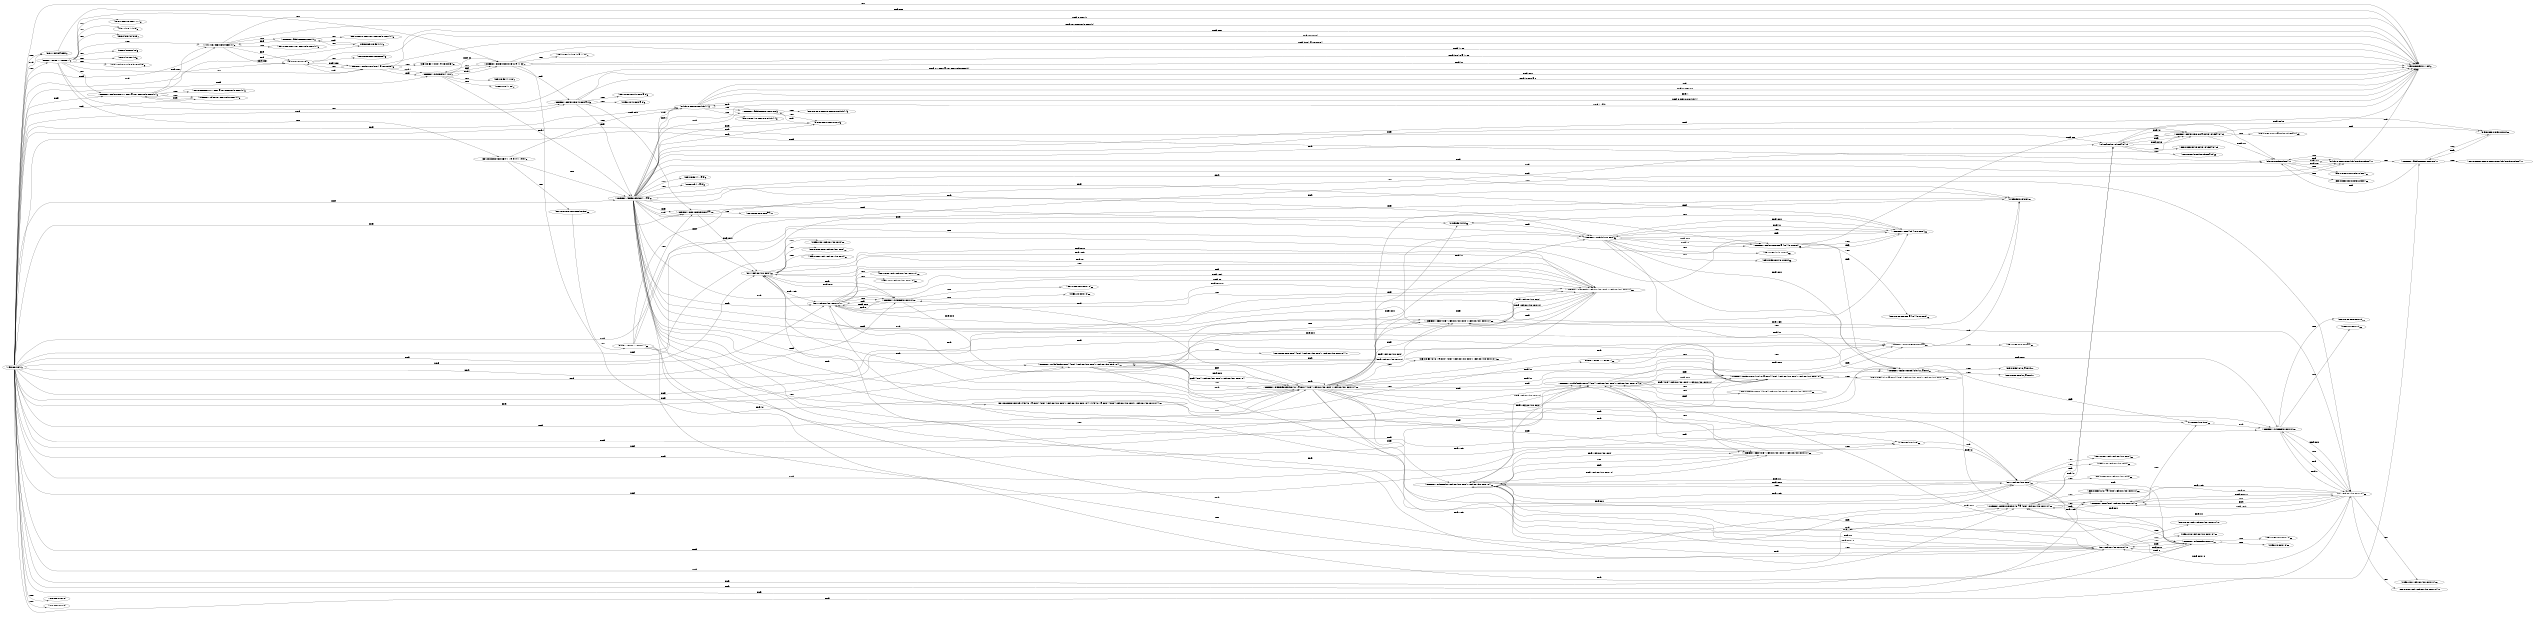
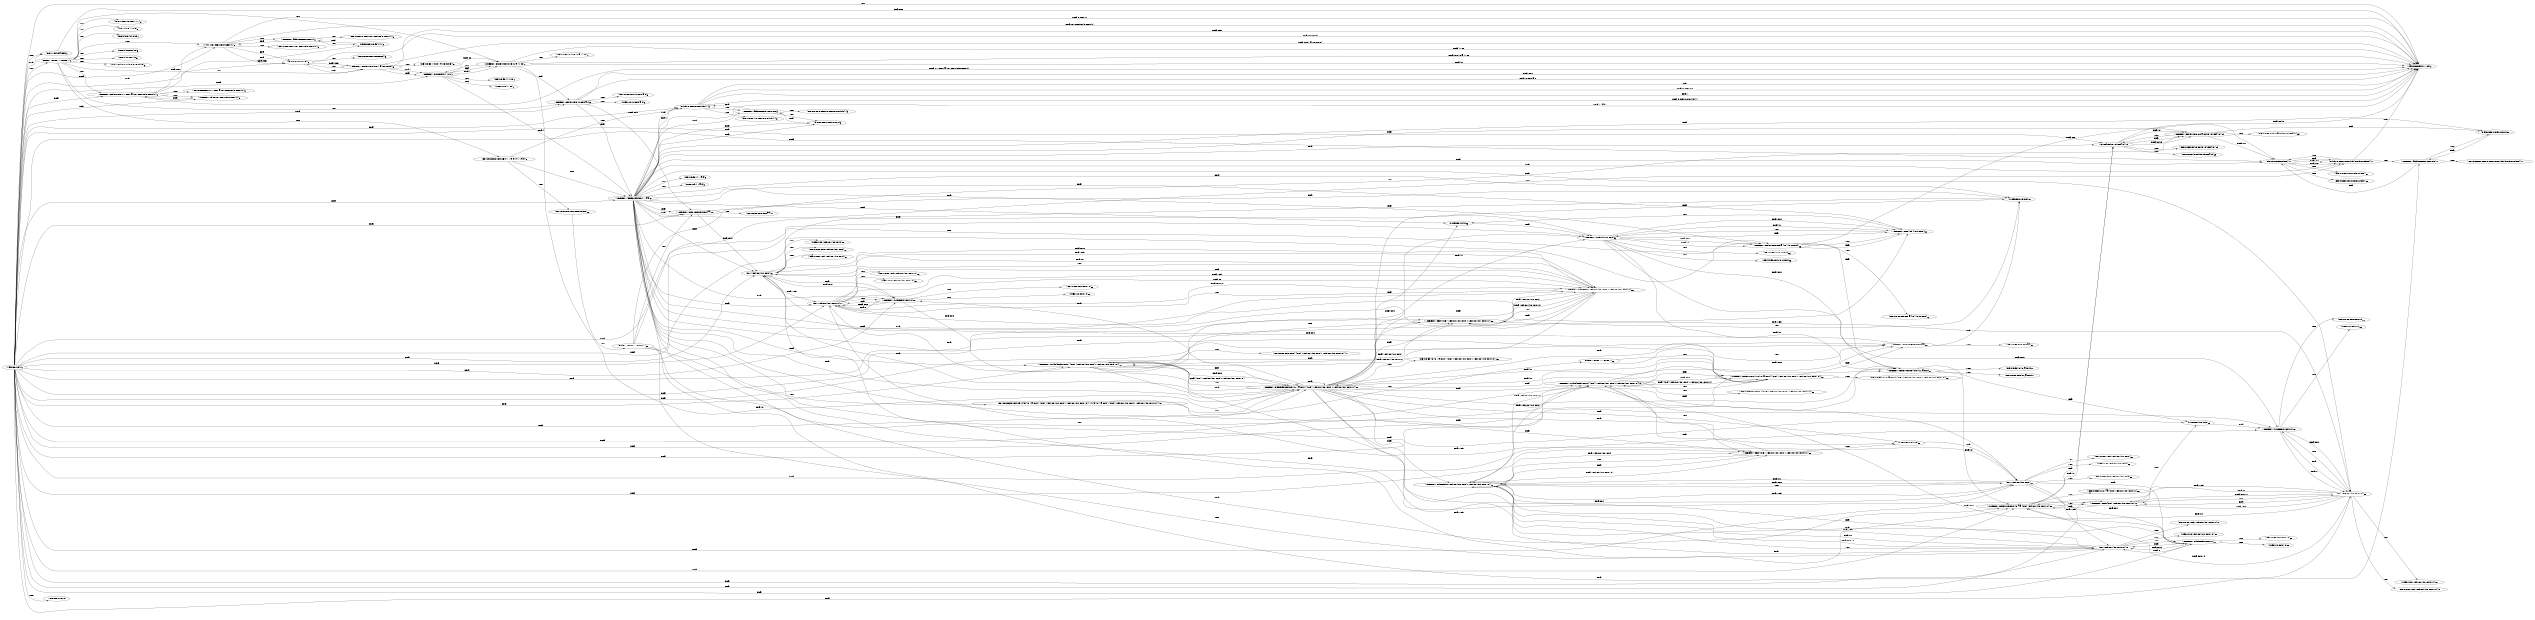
(57, 606) -> none
